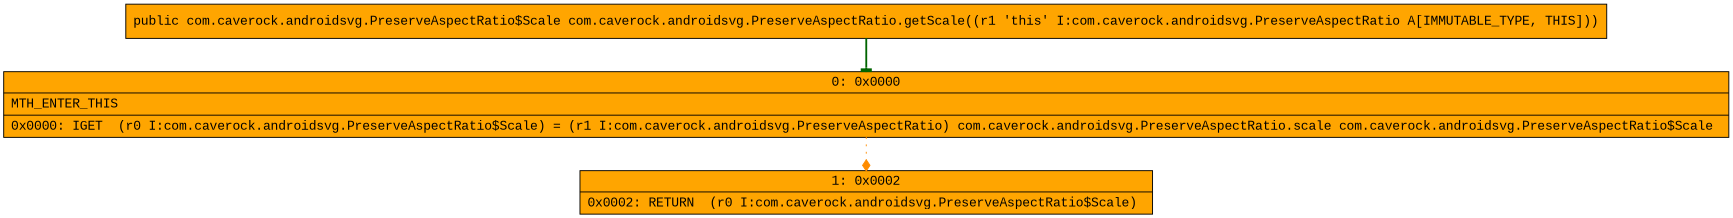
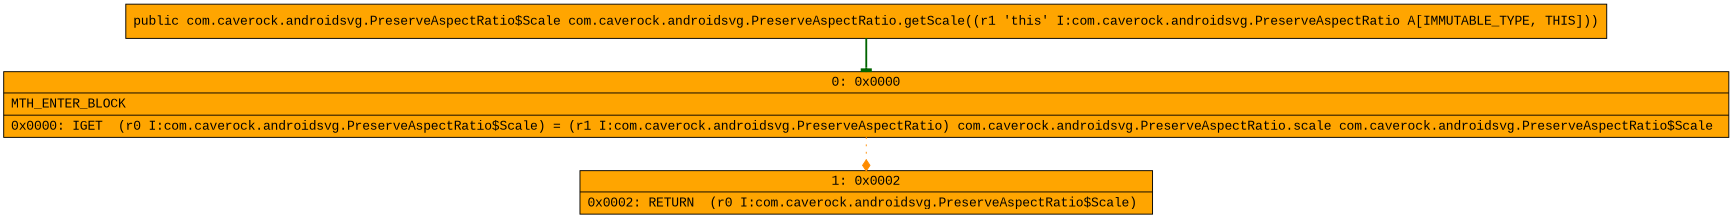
(65, 104) -> (68, 104)
